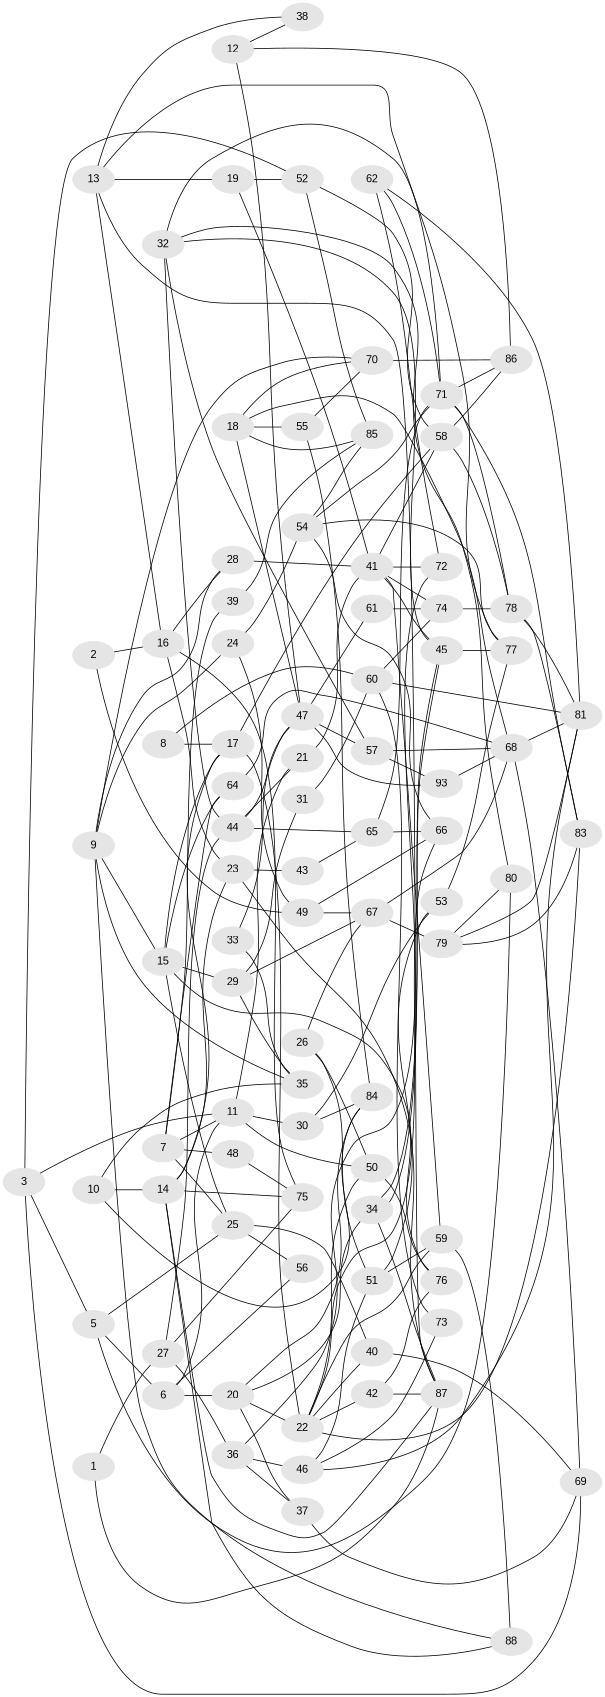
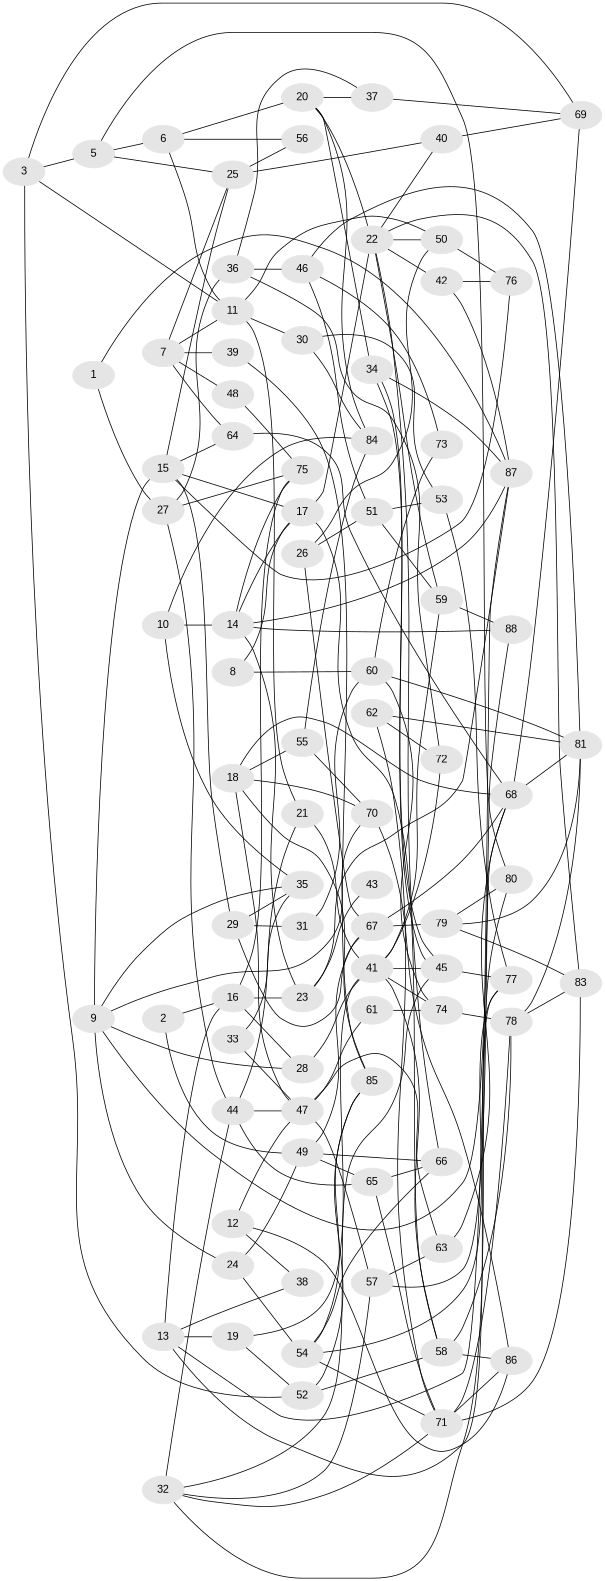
(442, 784) -> (442, 1249)
(337, 852) -> (331, 1165)
